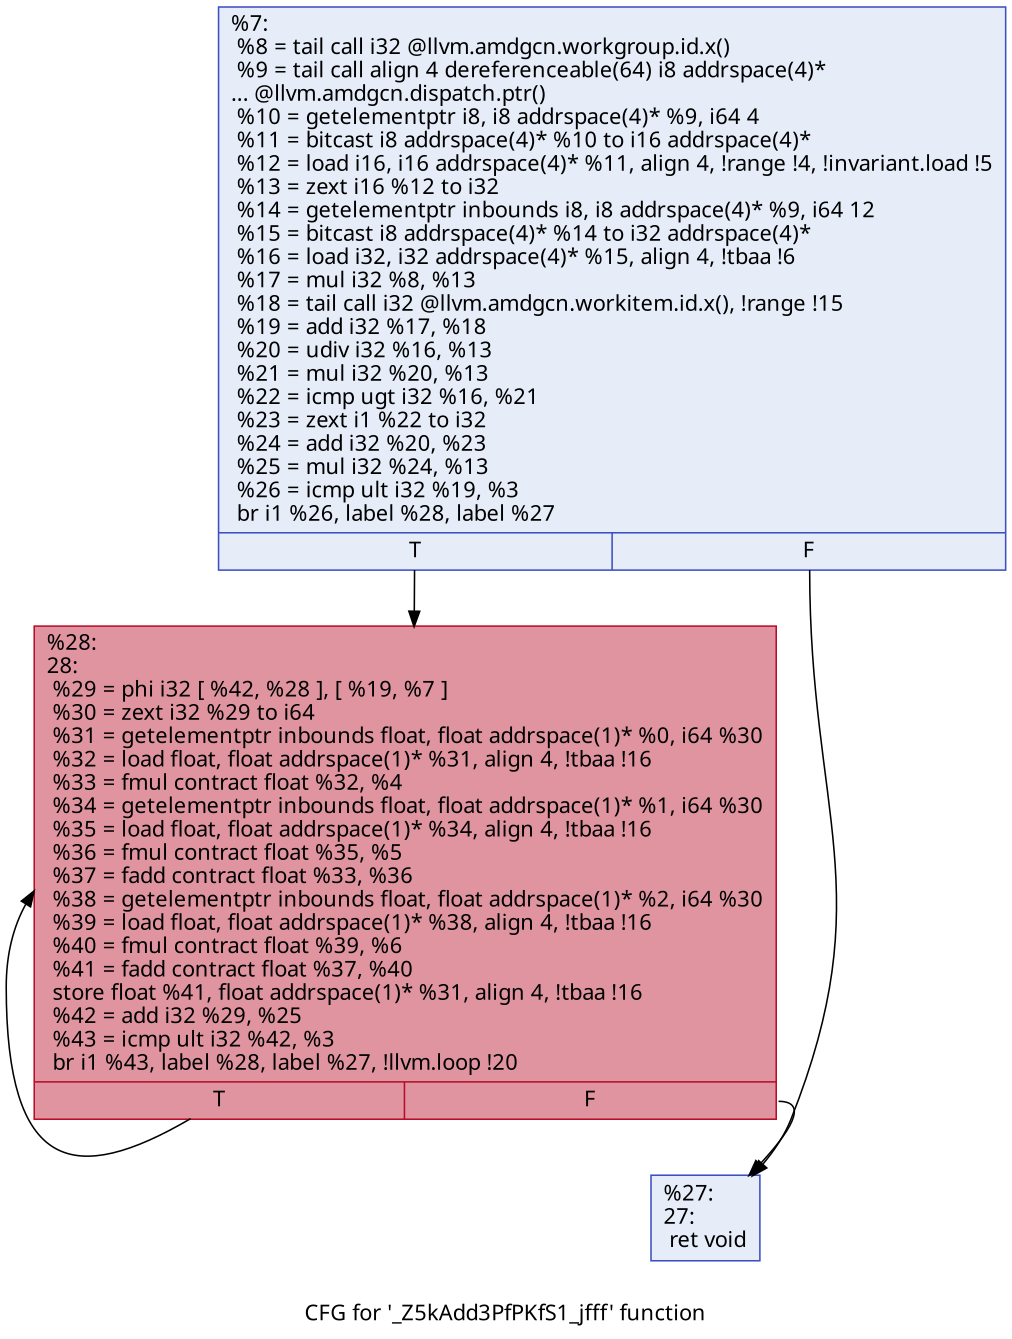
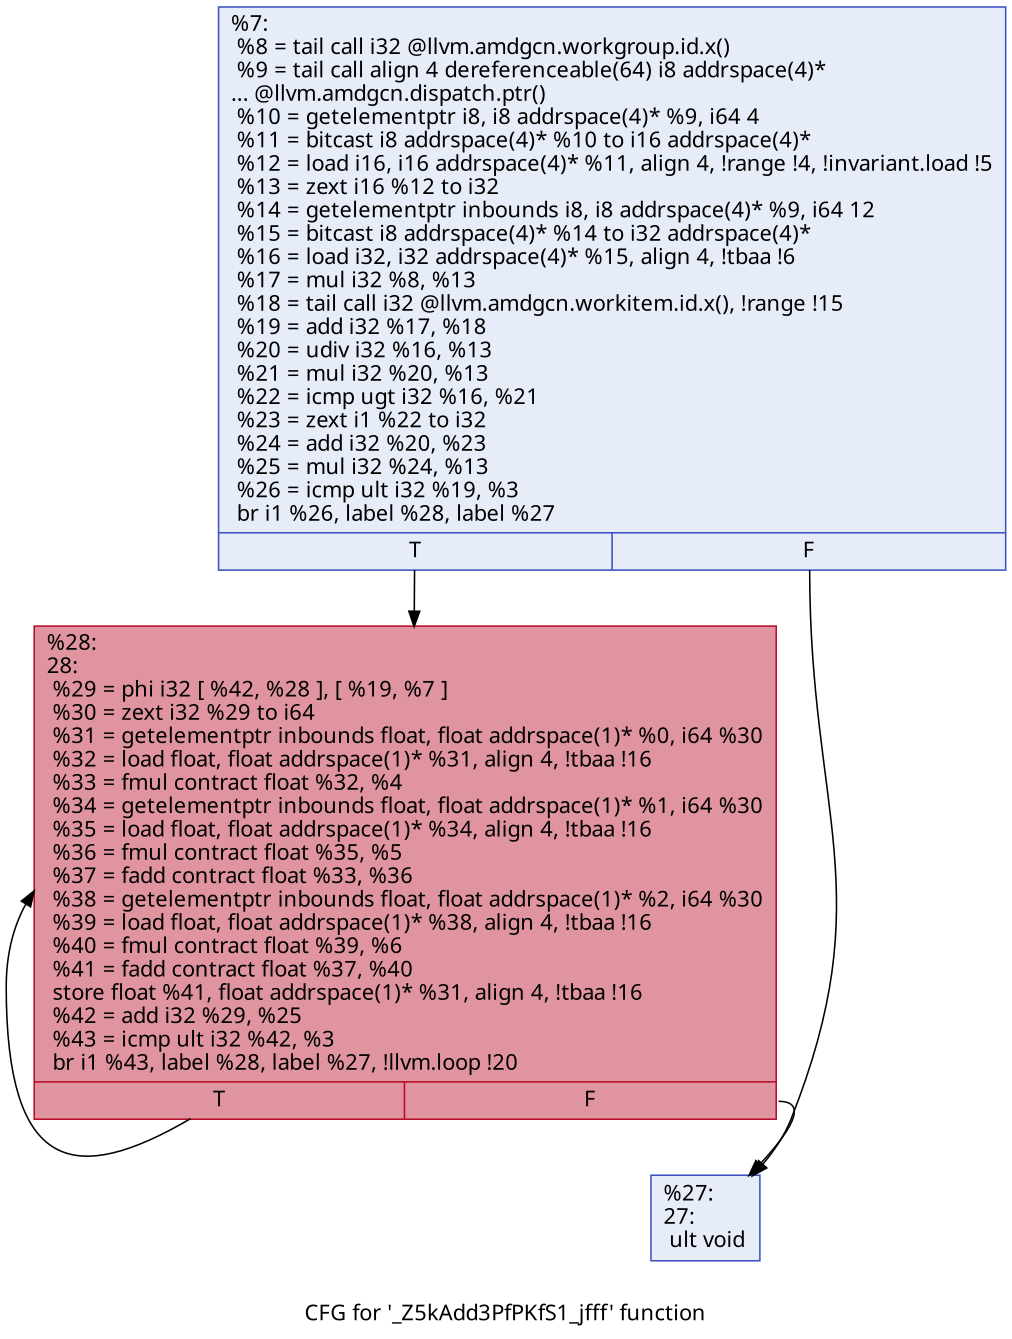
(705, 1241) -> (705, 1241)
